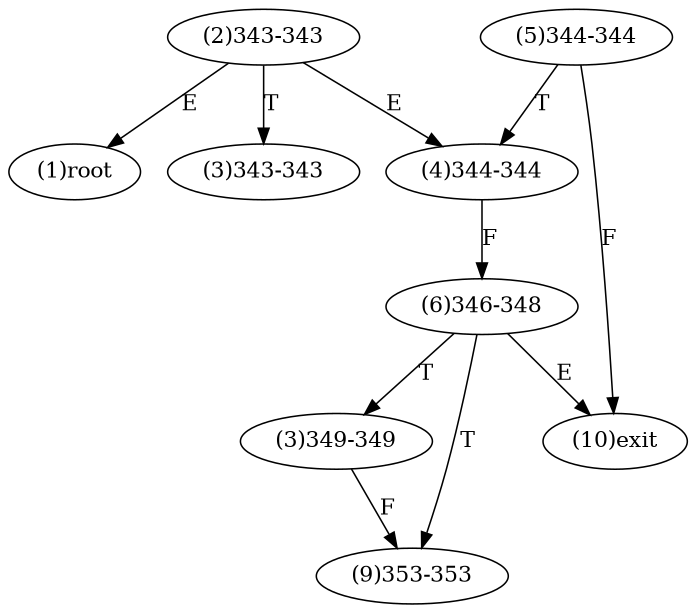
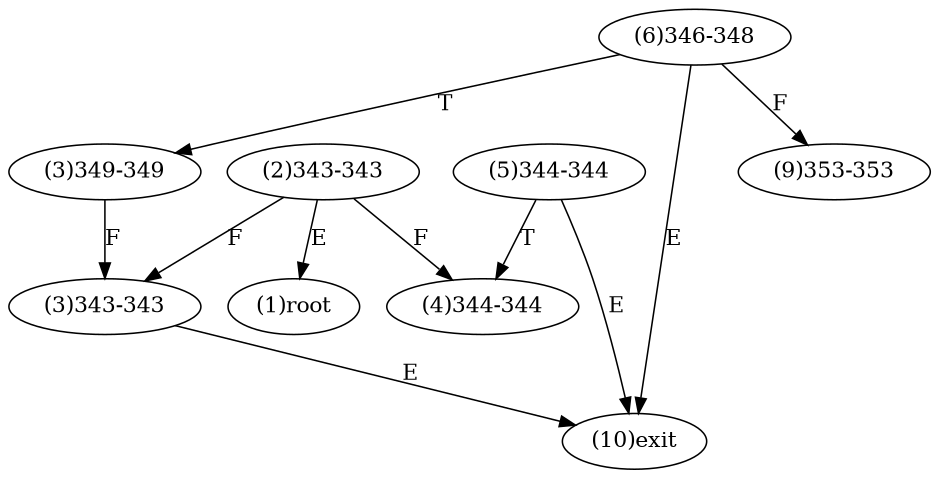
(271, 105) -> (235, 239)
(395, 105) -> (421, 239)
(482, 231) -> none
(609, 239) -> (617, 307)
none -> (368, 374)
(468, 441) -> (780, 105)
(370, 502) -> (105, 231)
